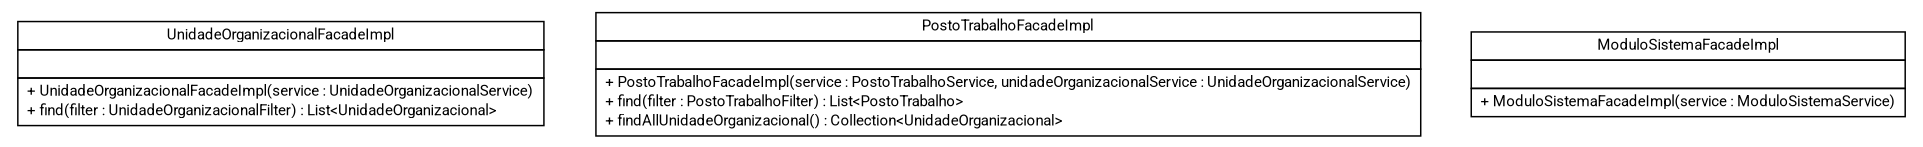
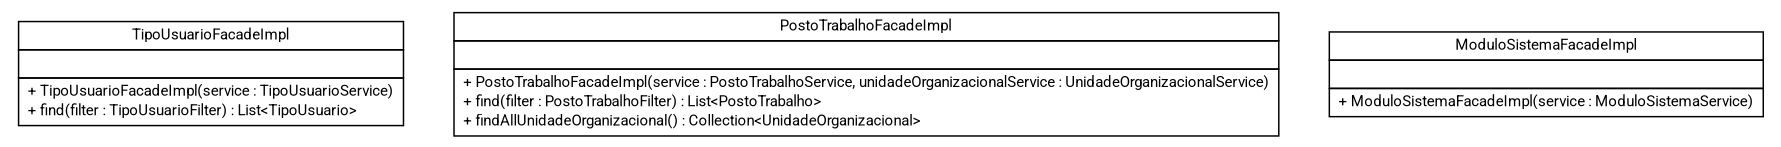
none -> (210, 74)
(281, 74) -> none
